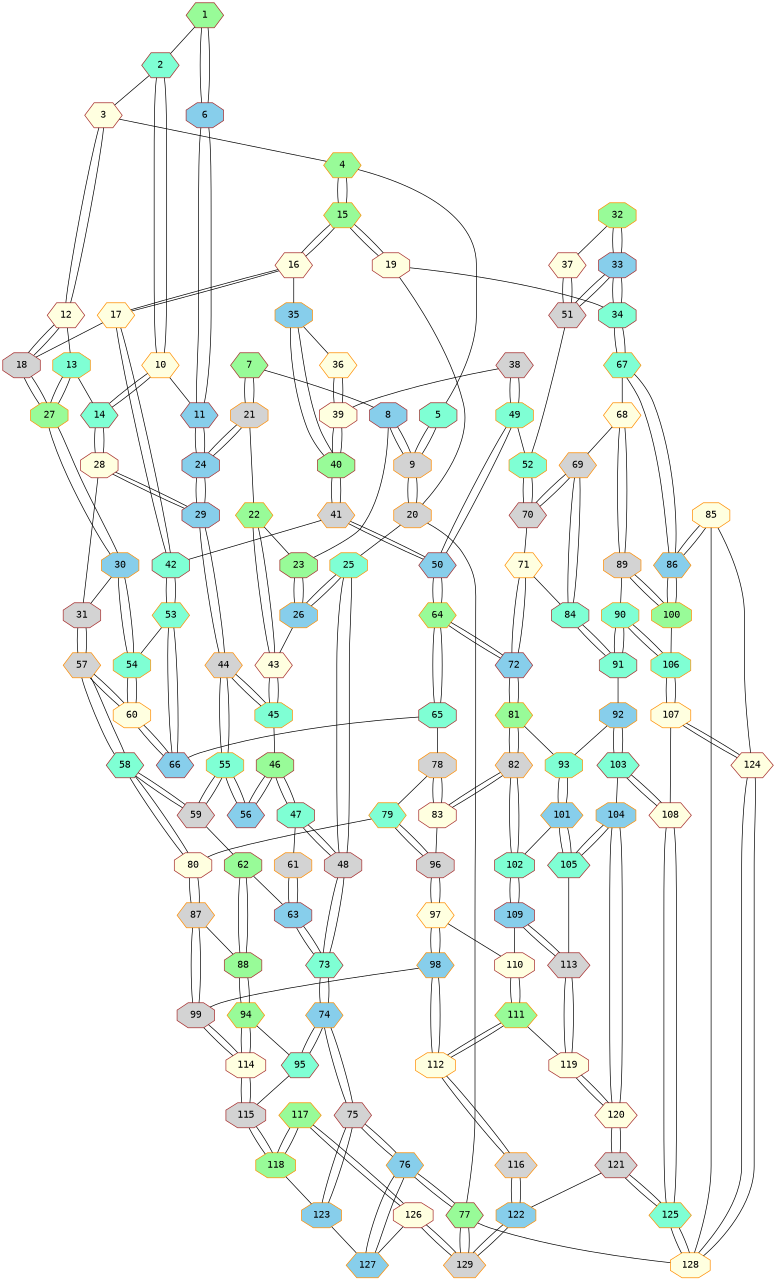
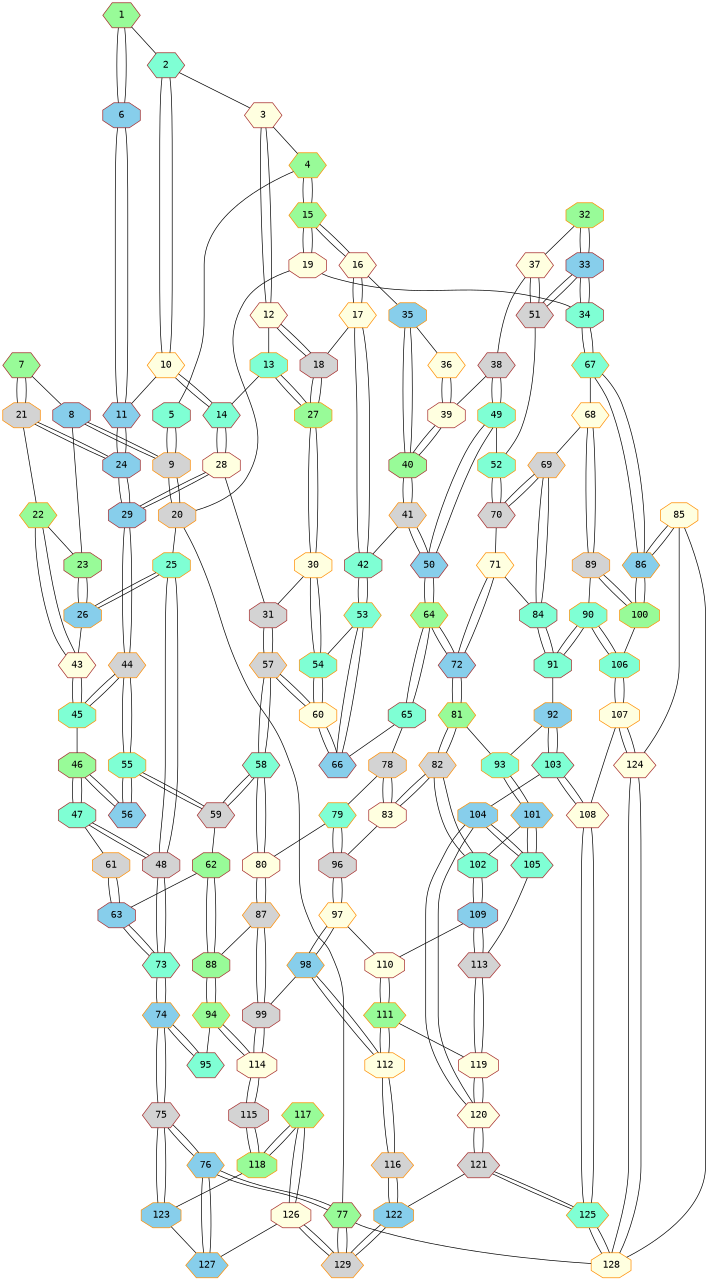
none -> (506, 313)
(120, 565) -> (313, 565)
(273, 1090) -> none
